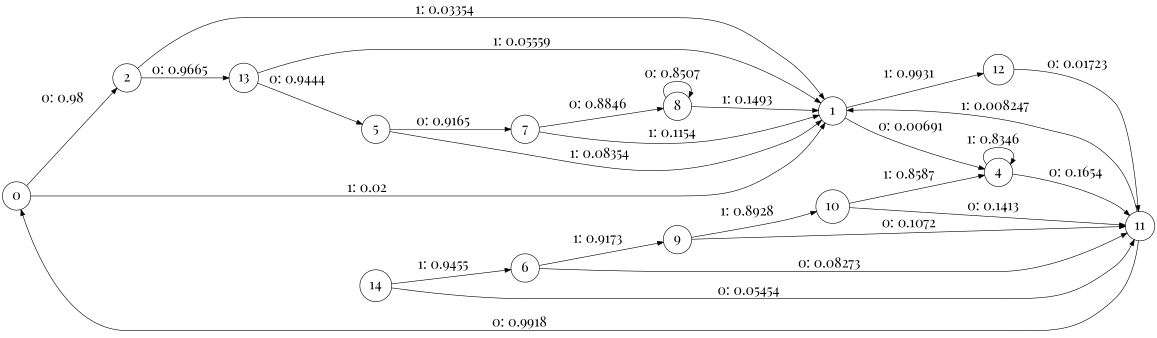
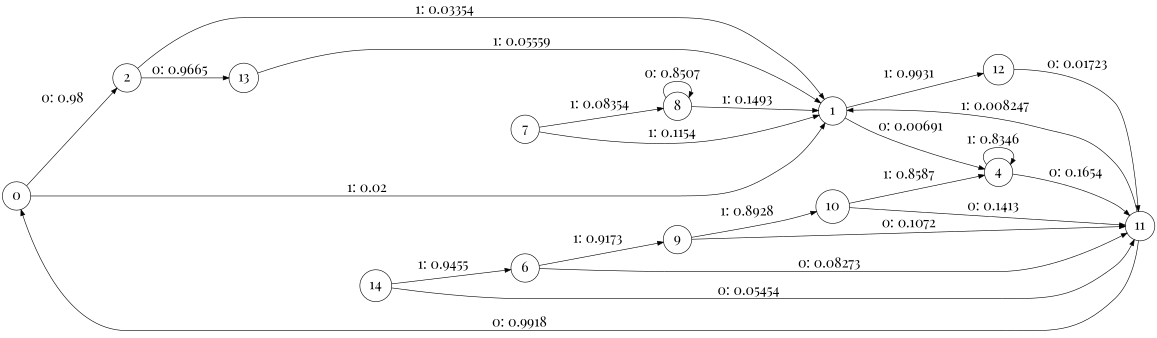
(603, 104) -> (603, 104)
(376, 129) -> none
